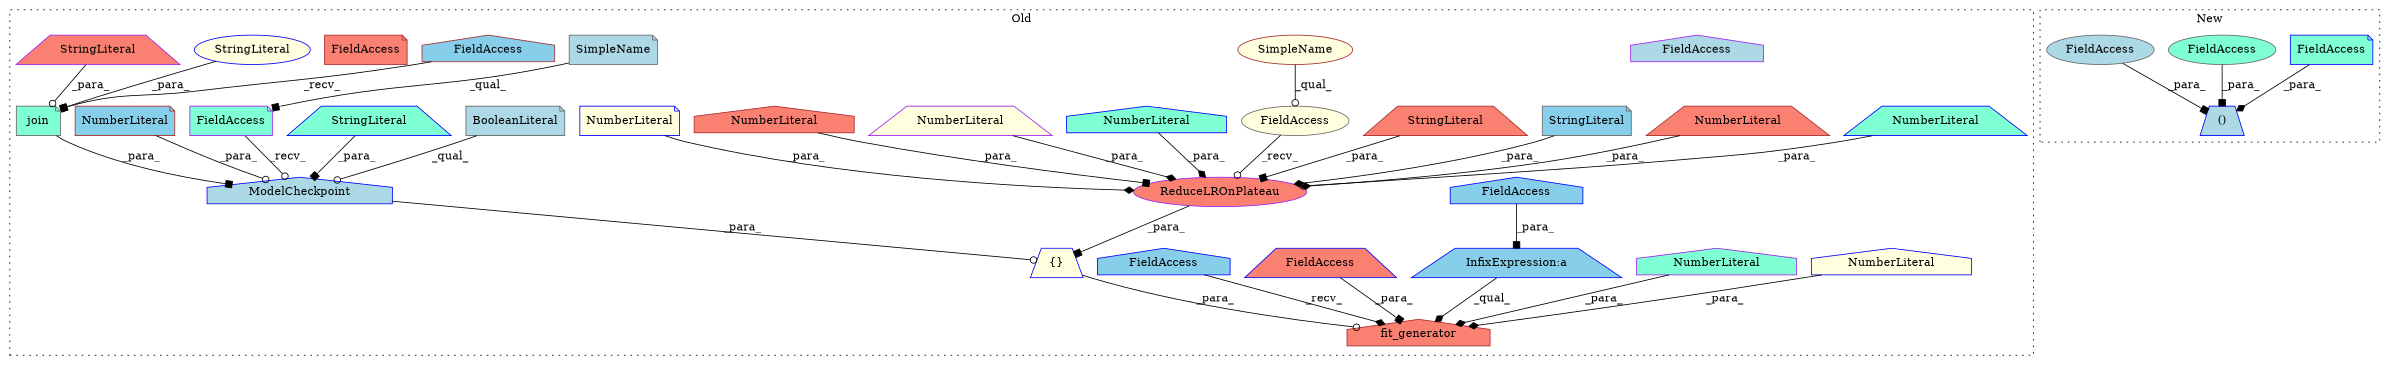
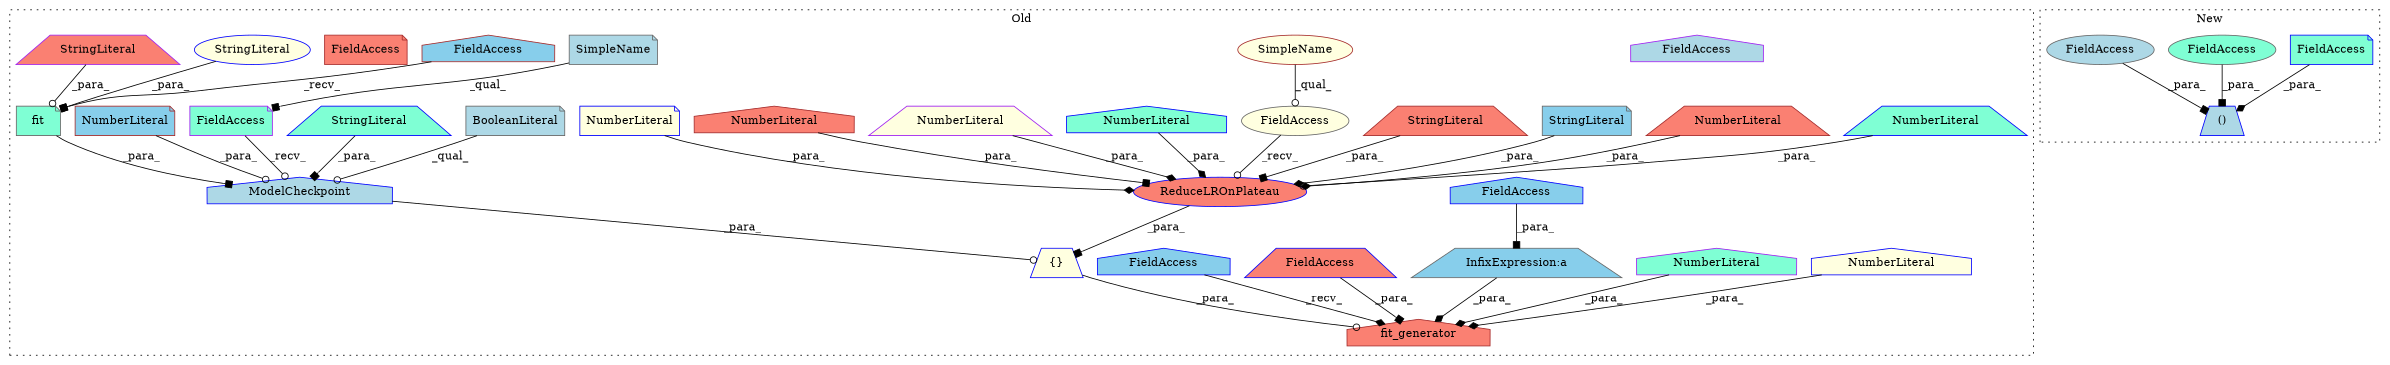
(38, 121) -> (38, 121)
(1220, 192) -> (1220, 192)
(1517, 263) -> (1517, 263)
(1492, 298) -> (1492, 298)
